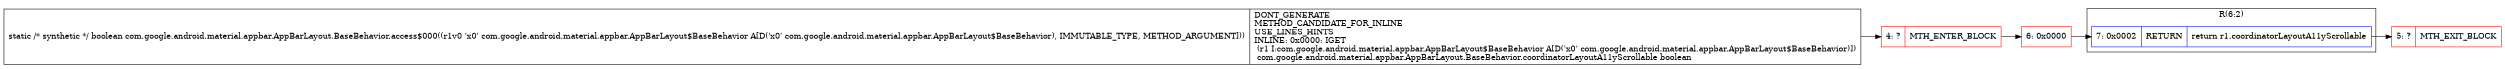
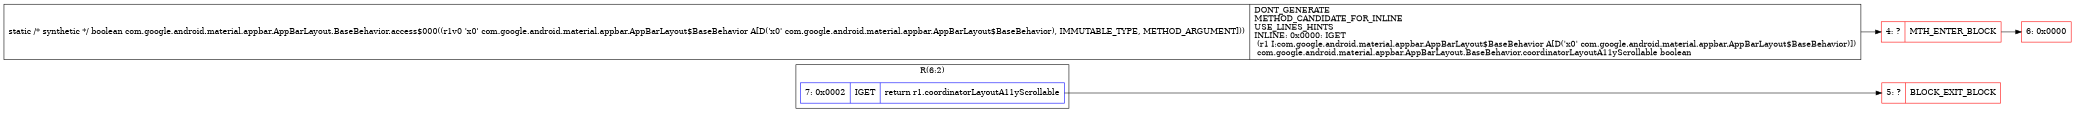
(2164, 36) -> (865, 93)
(2458, 36) -> (1953, 93)
(2078, 37) -> none
